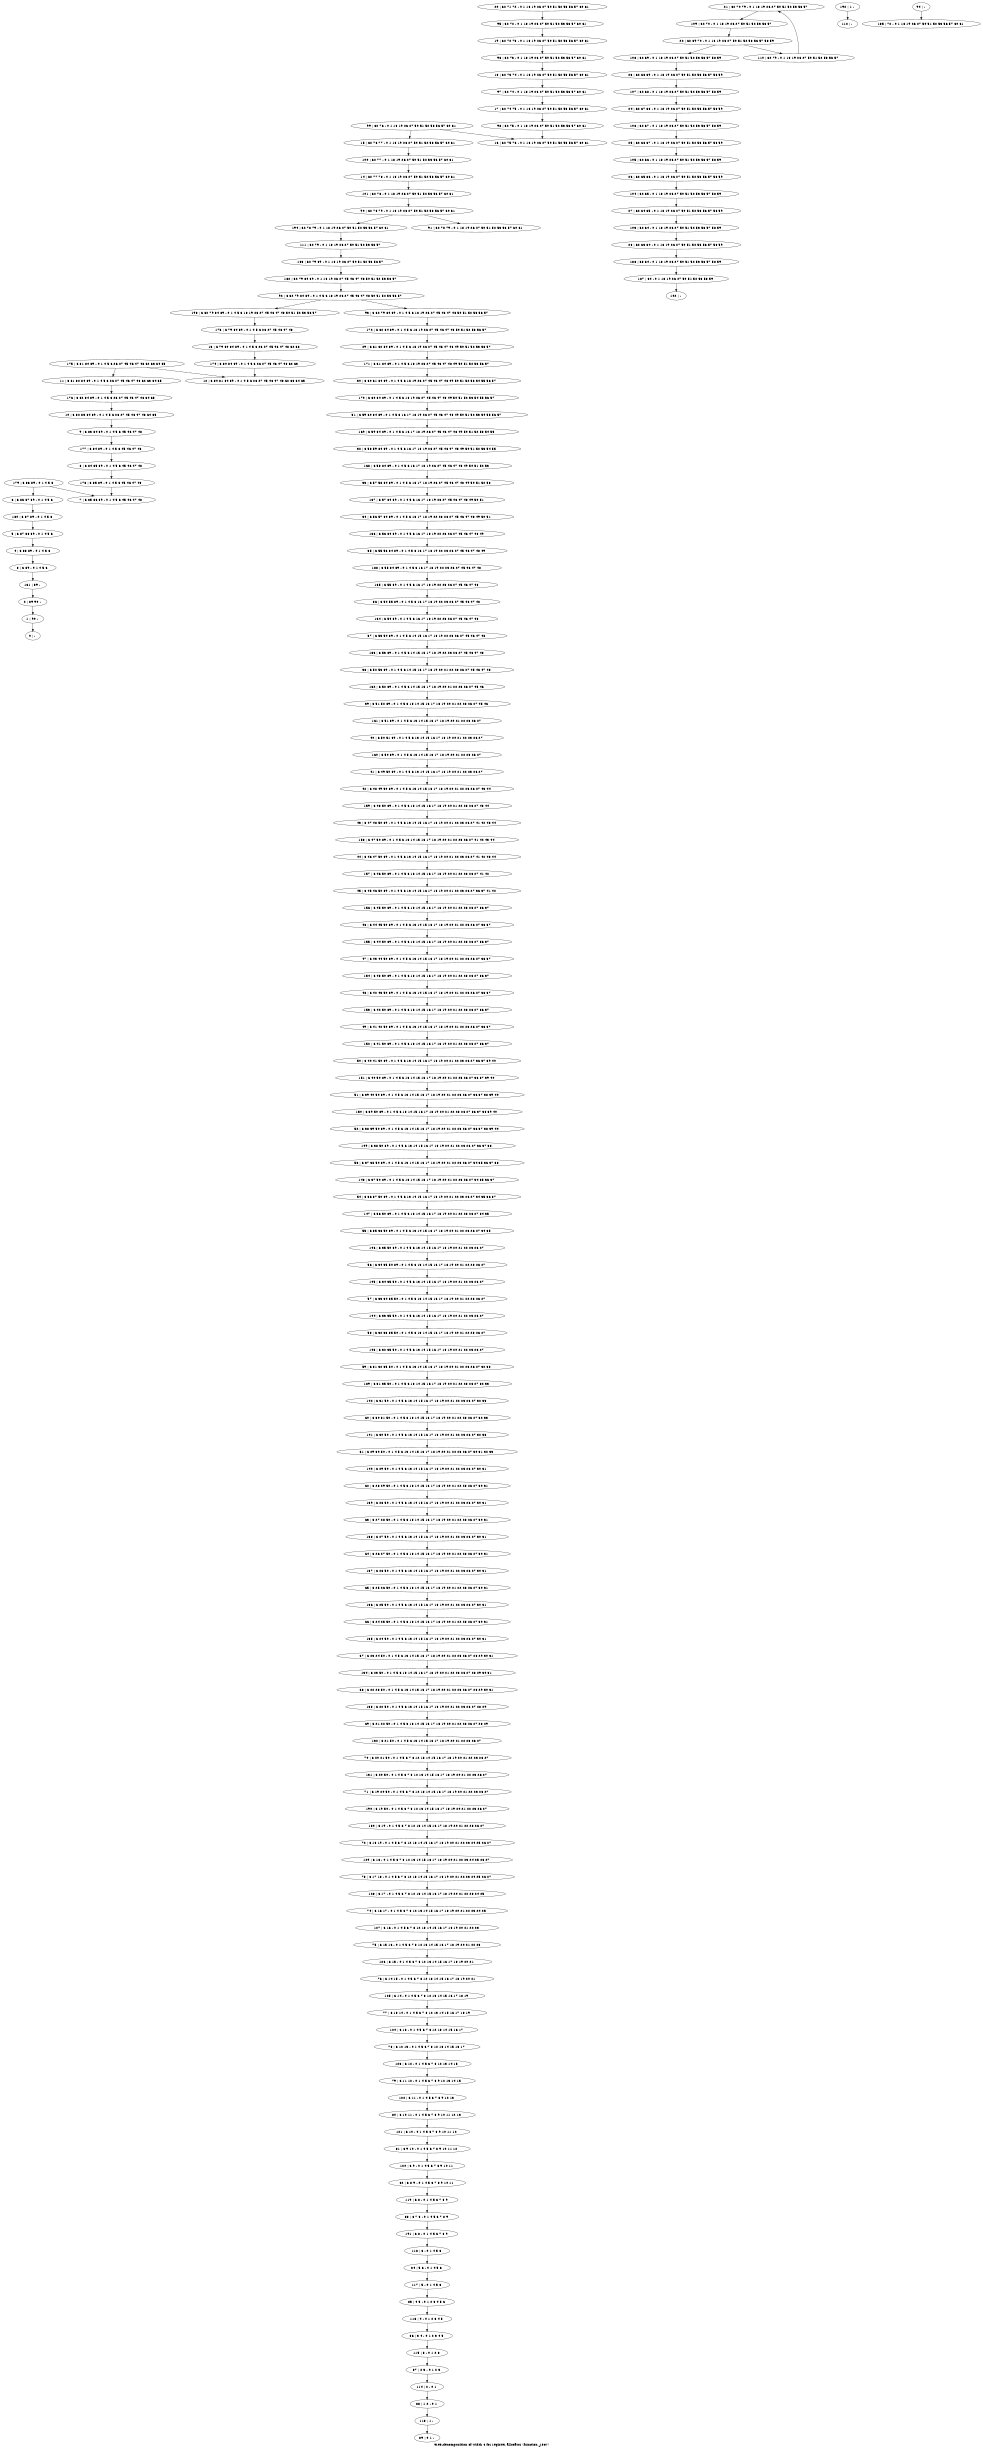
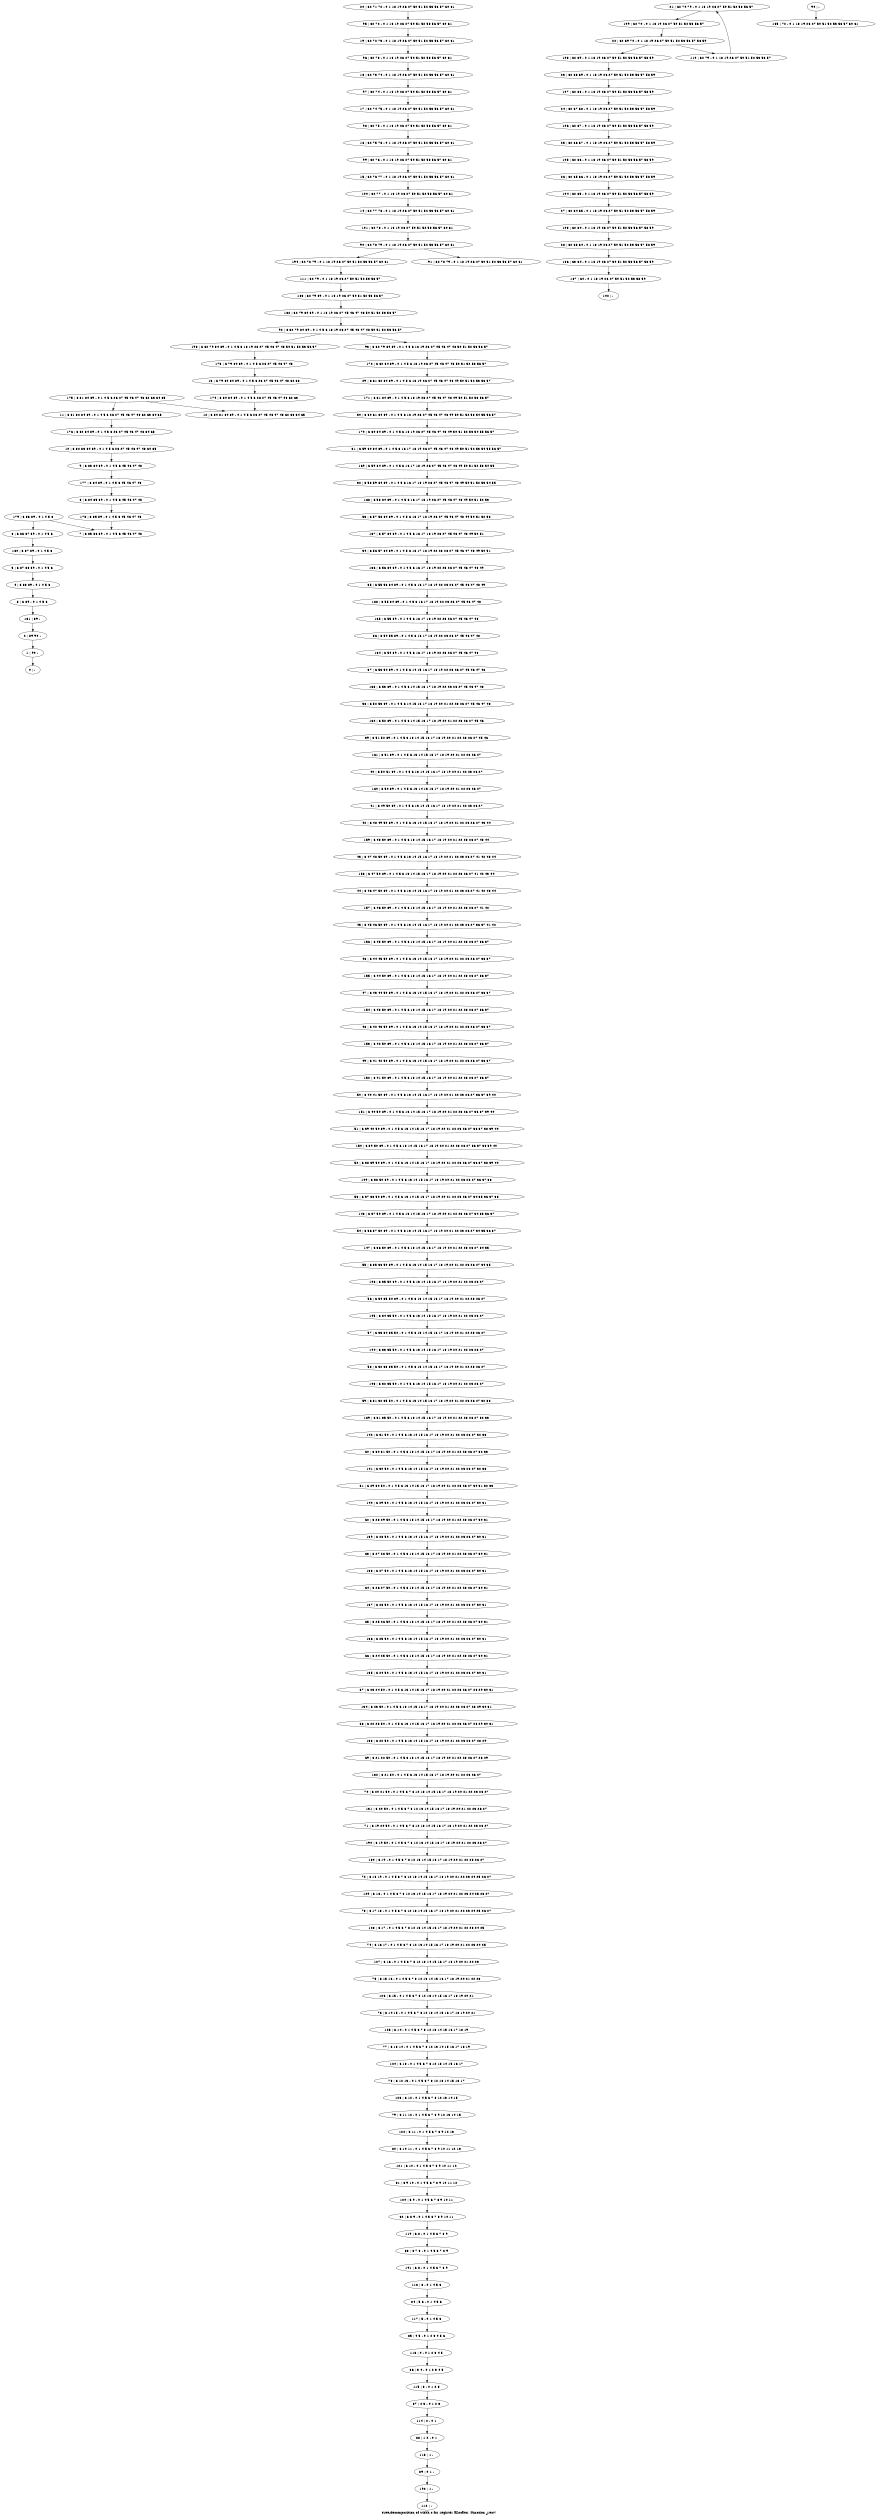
(476, 134) -> (408, 150)
none -> (427, 2479)
